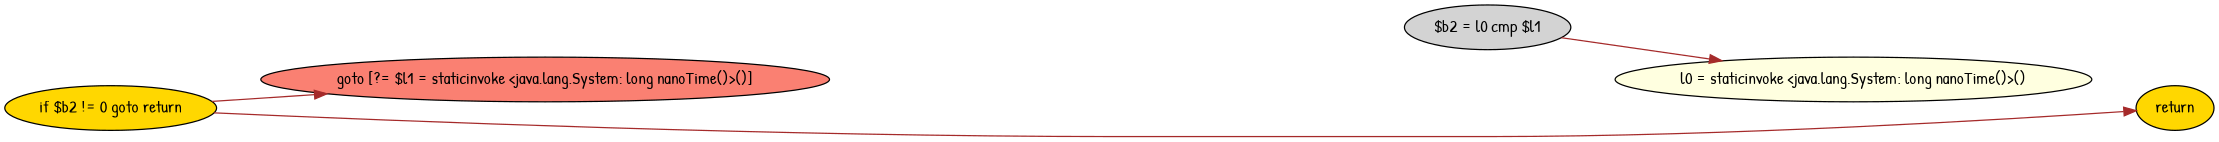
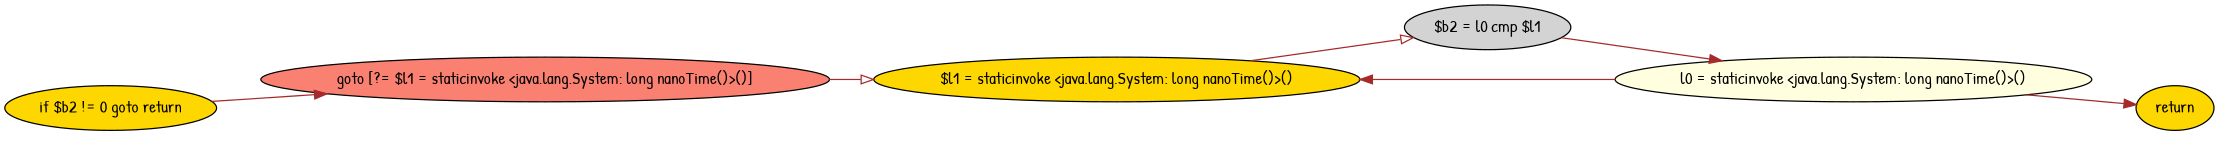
none -> (1117, 79)
(1169, 137) -> (2075, 99)
